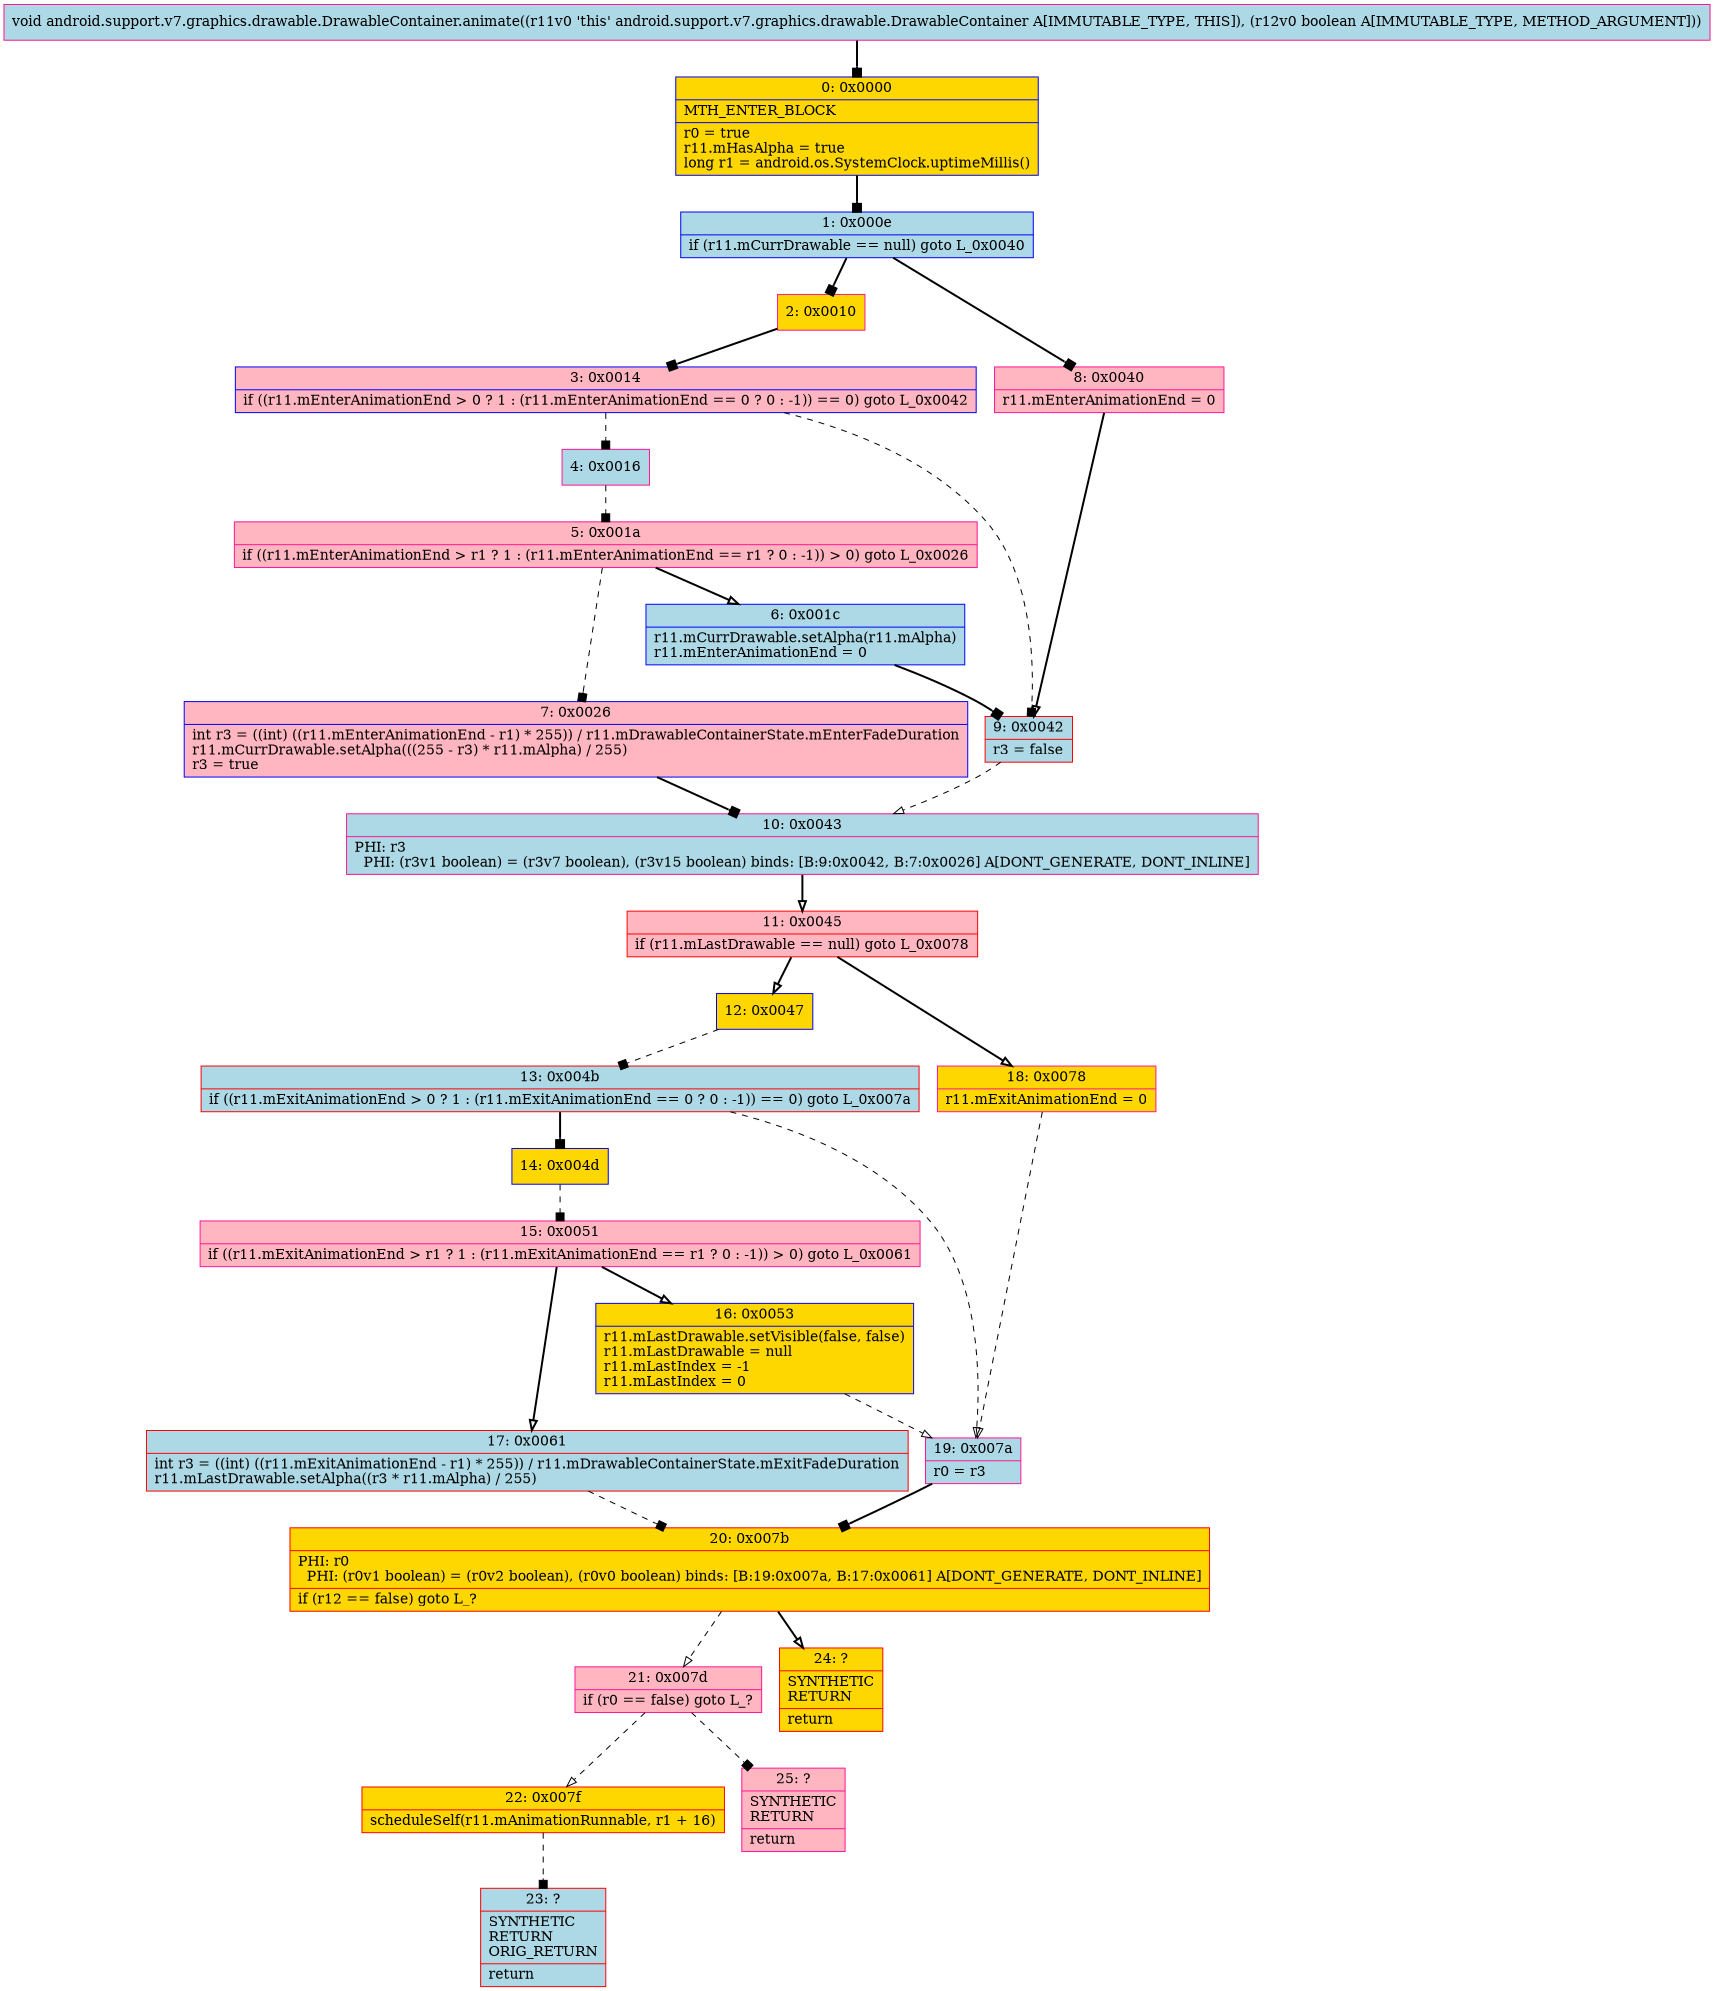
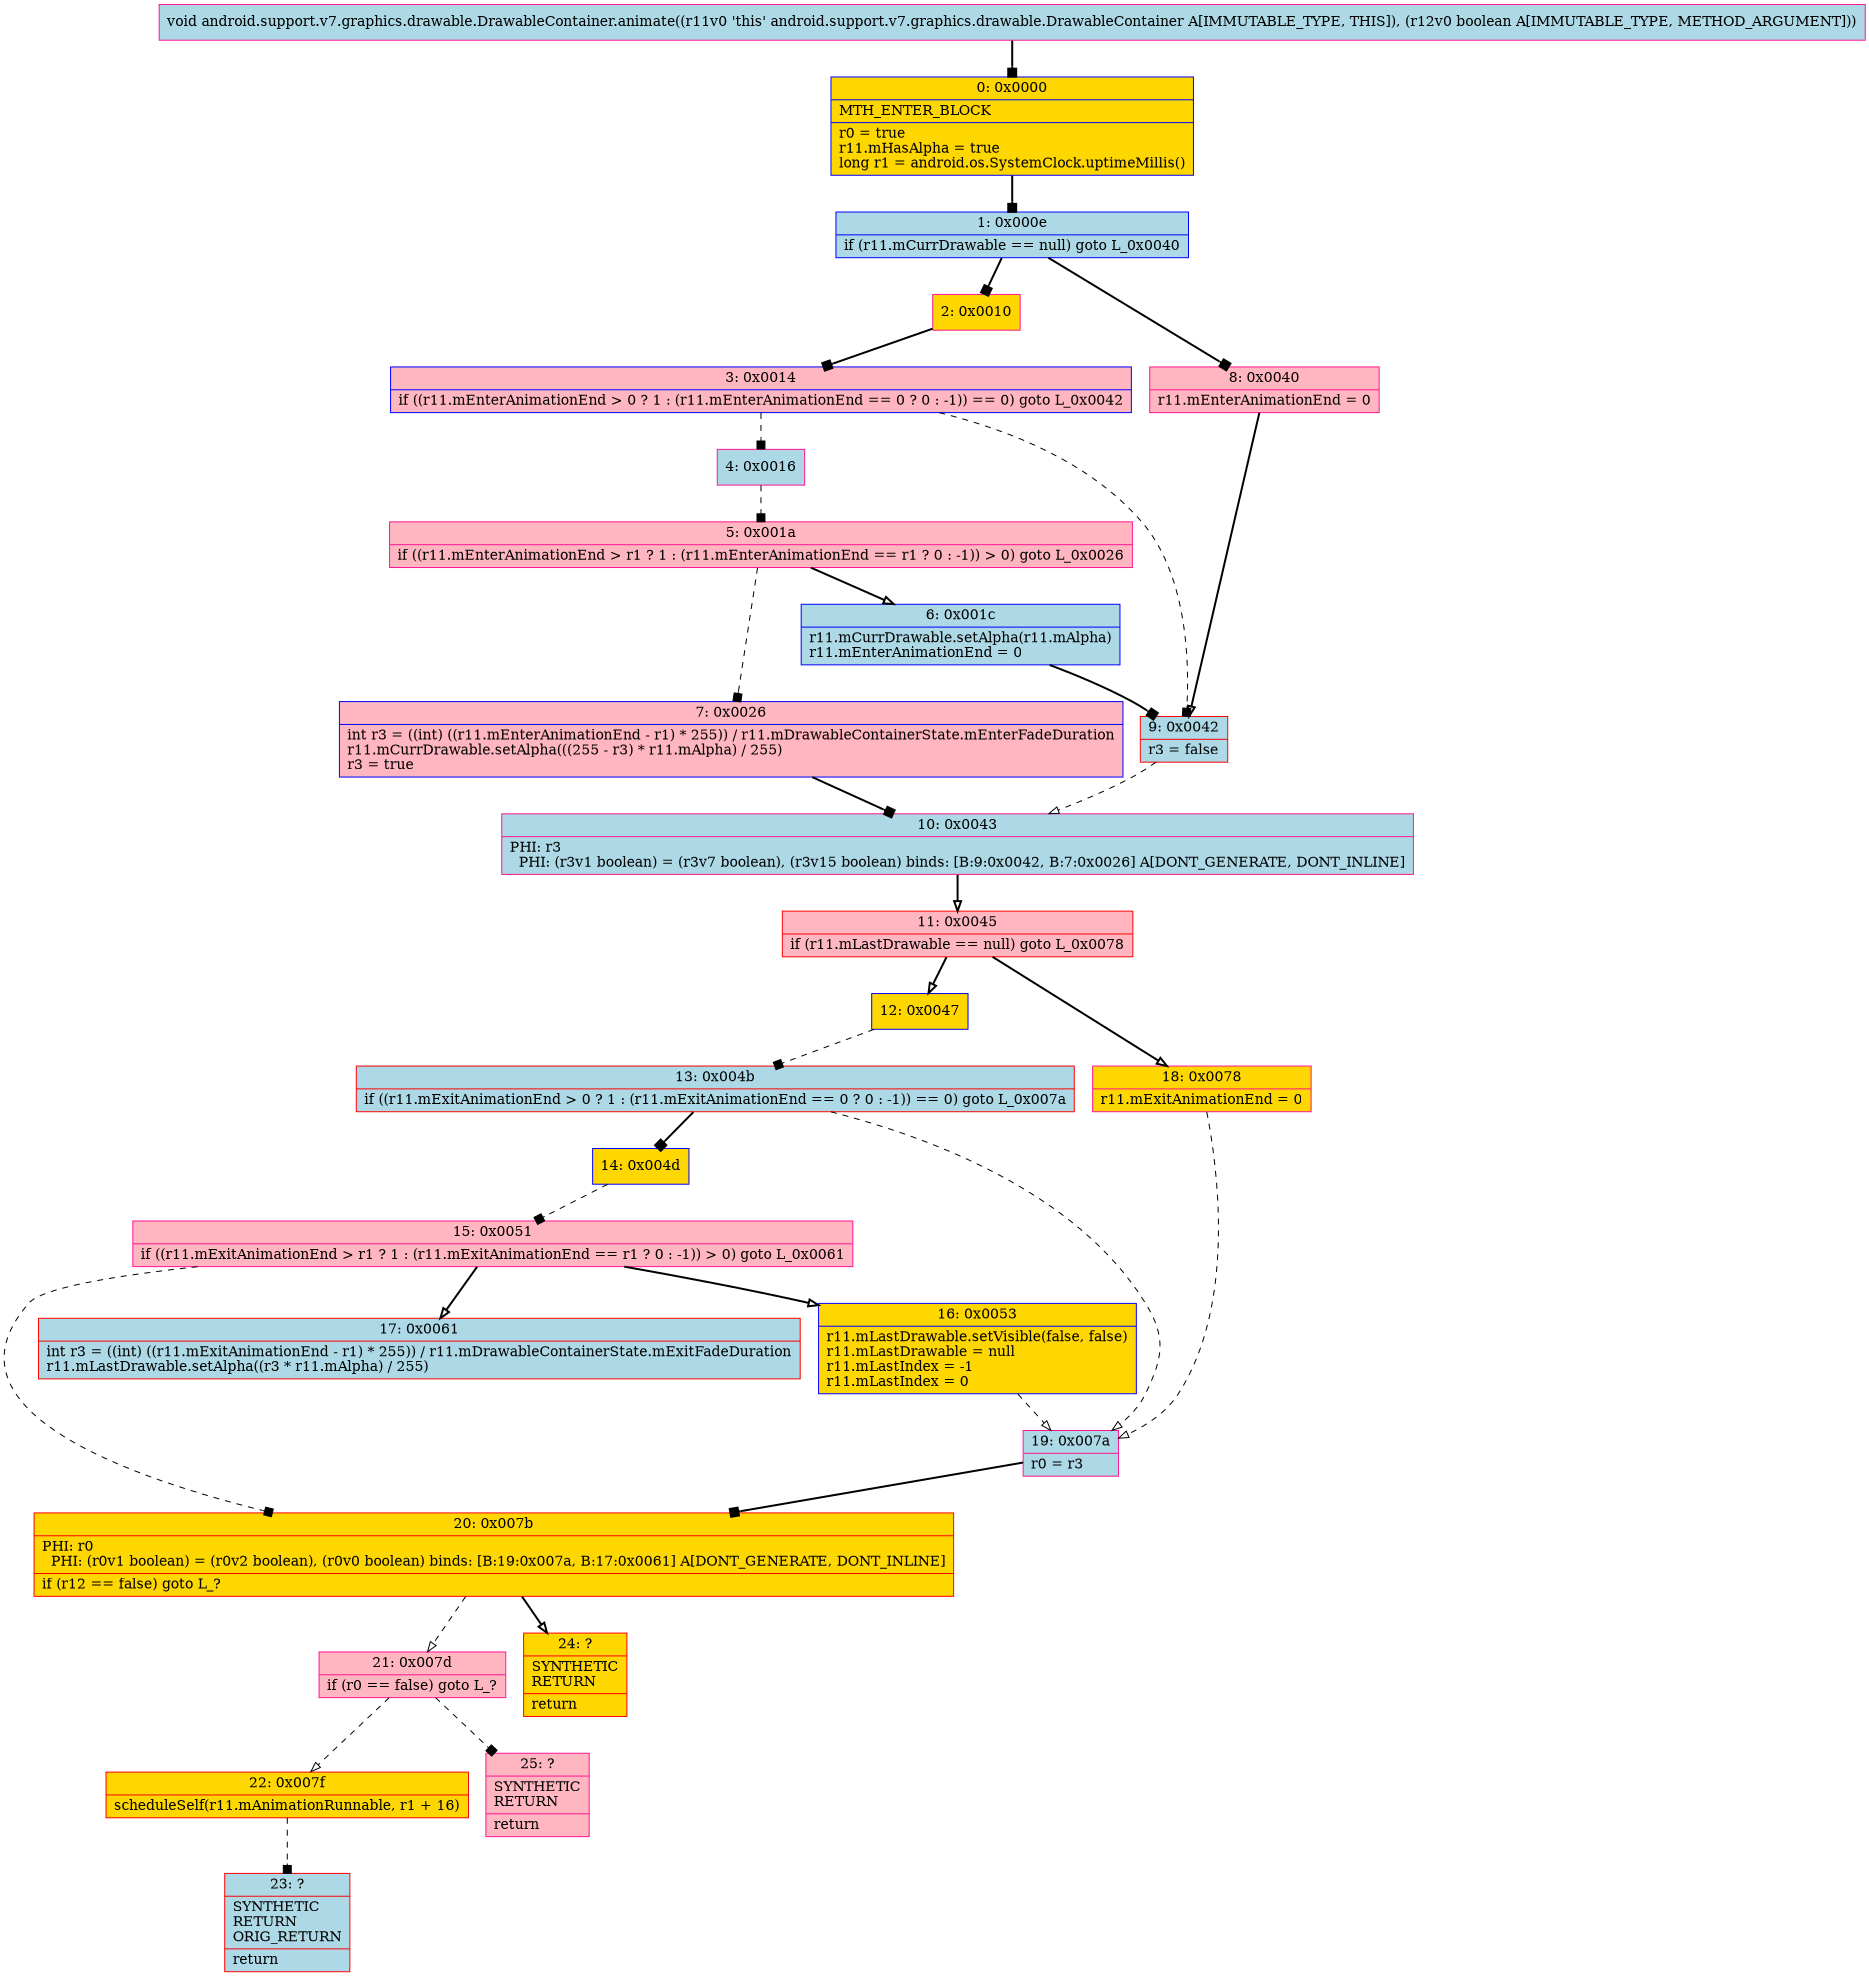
(622, 1507) -> (18, 1395)
